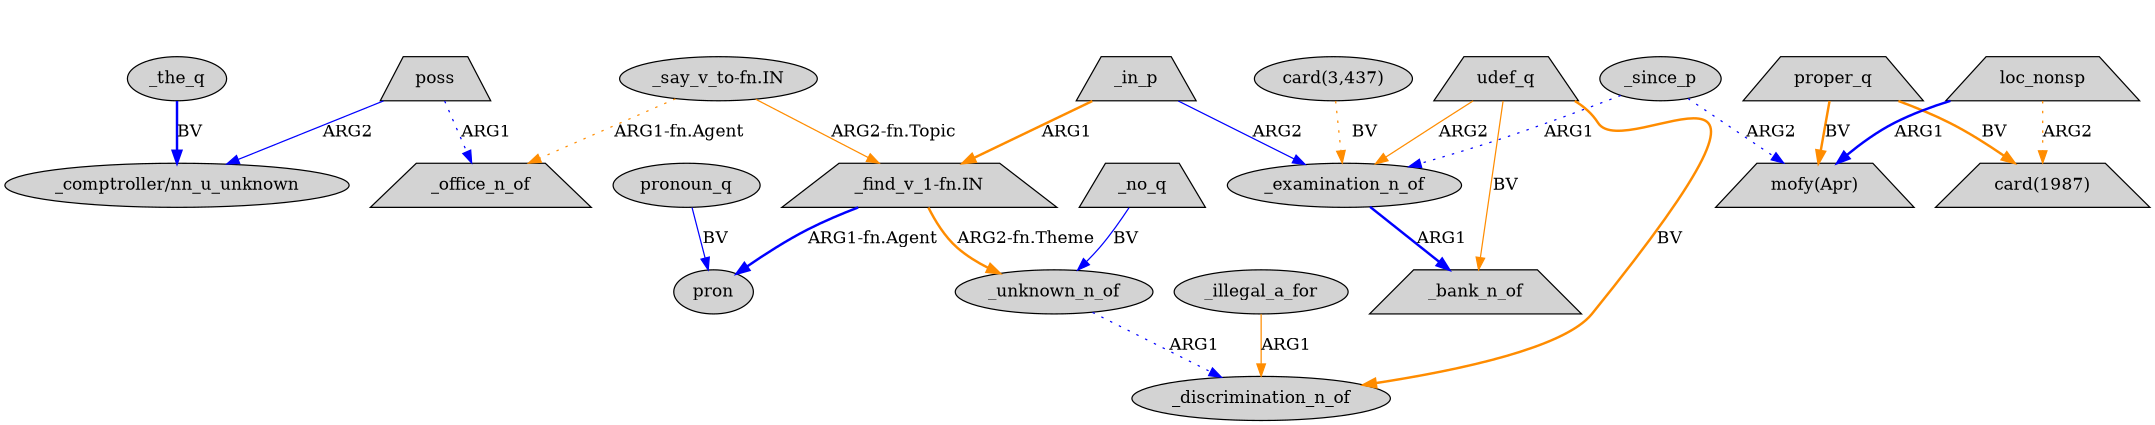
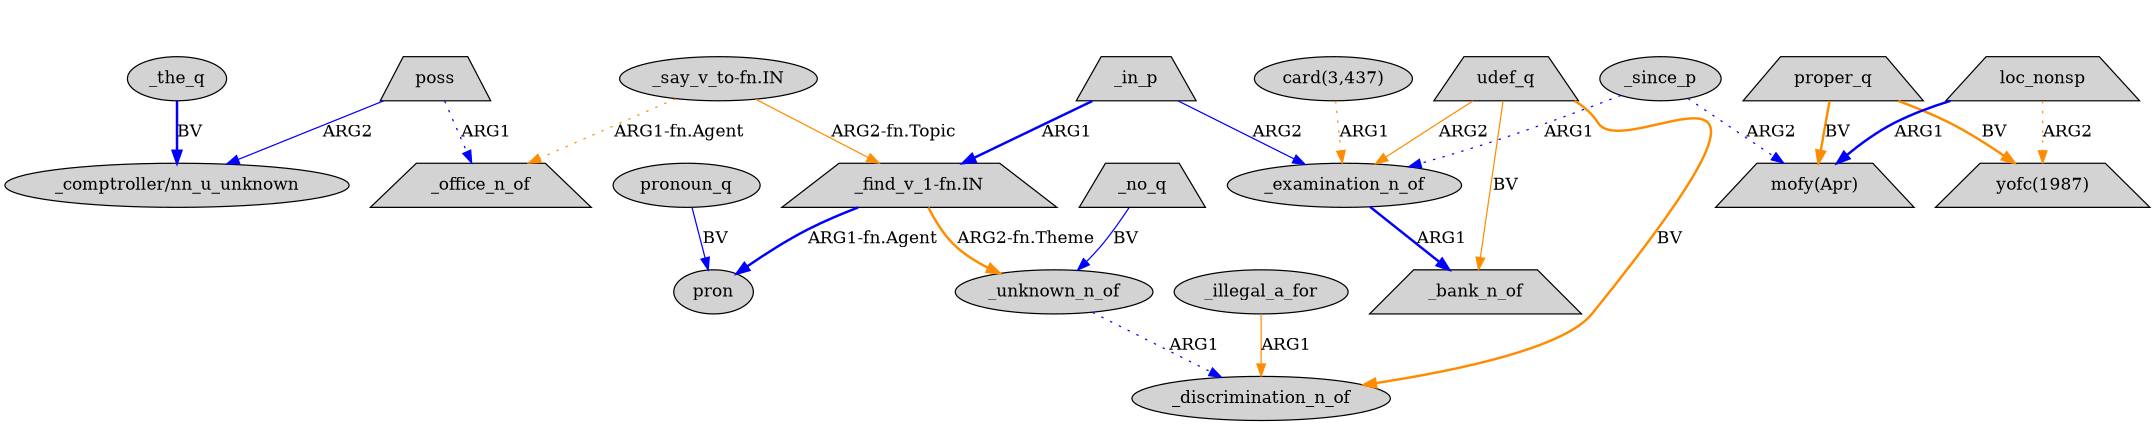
(1033, 129) -> (1033, 129)
(1365, 132) -> (1365, 132)
(2043, 185) -> (2043, 185)
